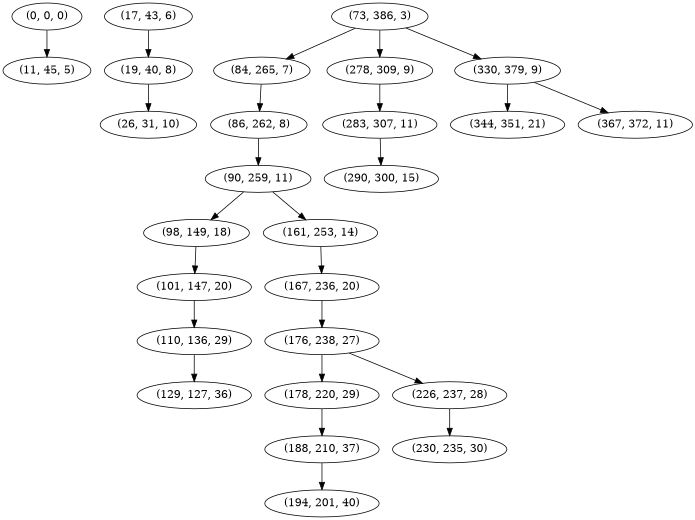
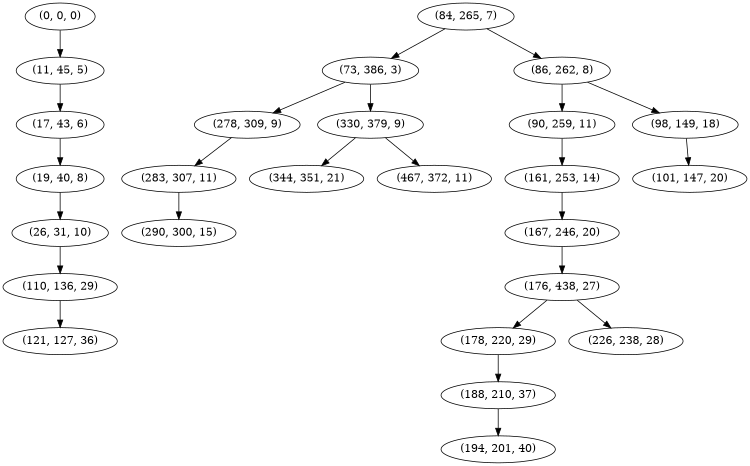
(324, 42) -> (421, 42)
none -> (60, 94)
(635, 125) -> (434, 179)
(230, 203) -> (620, 96)
(322, 287) -> (562, 233)
(194, 310) -> (60, 256)
(322, 341) -> (562, 287)
(194, 395) -> (60, 341)
(450, 395) -> (626, 341)
(450, 449) -> none
